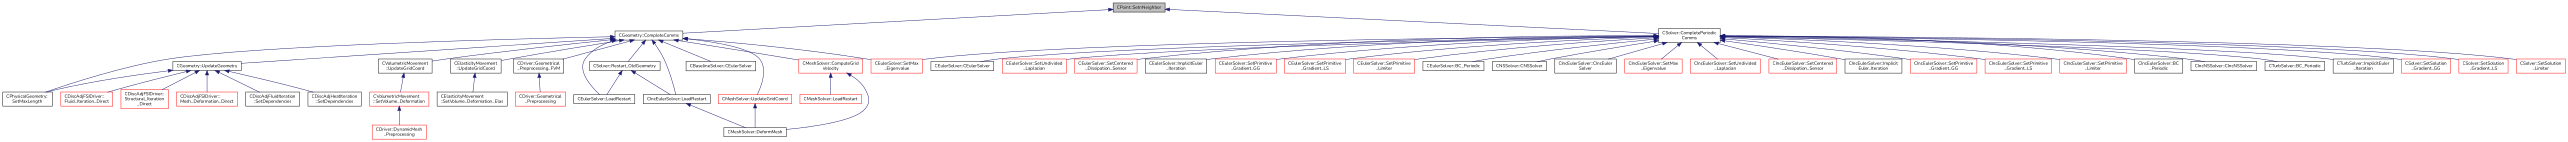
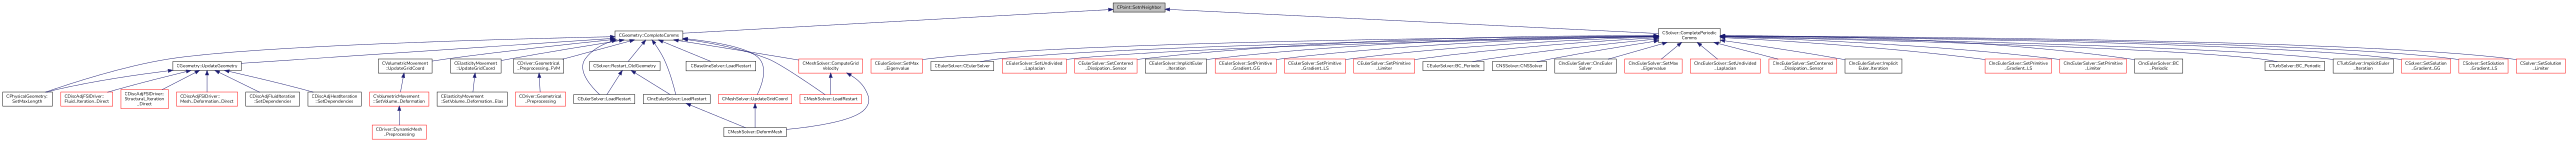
(780, 47) -> (764, 58)
(721, 66) -> (721, 66)
(1944, 66) -> none
(2224, 66) -> none
